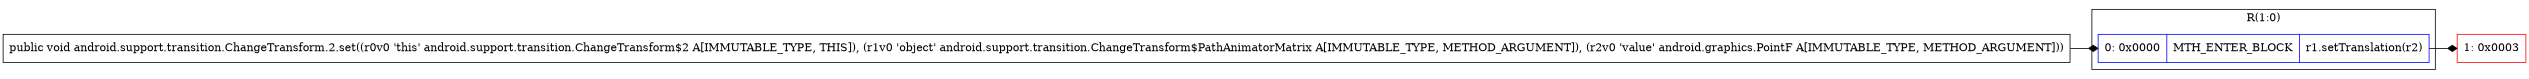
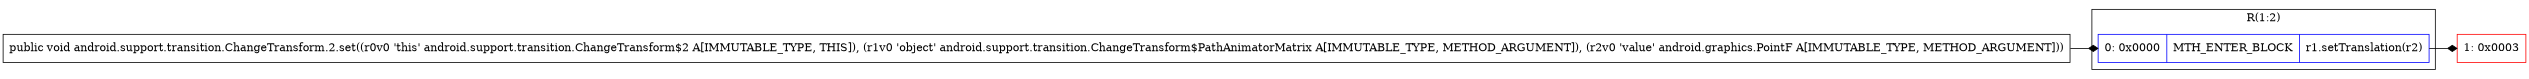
(2264, 18) -> (2264, 18)
